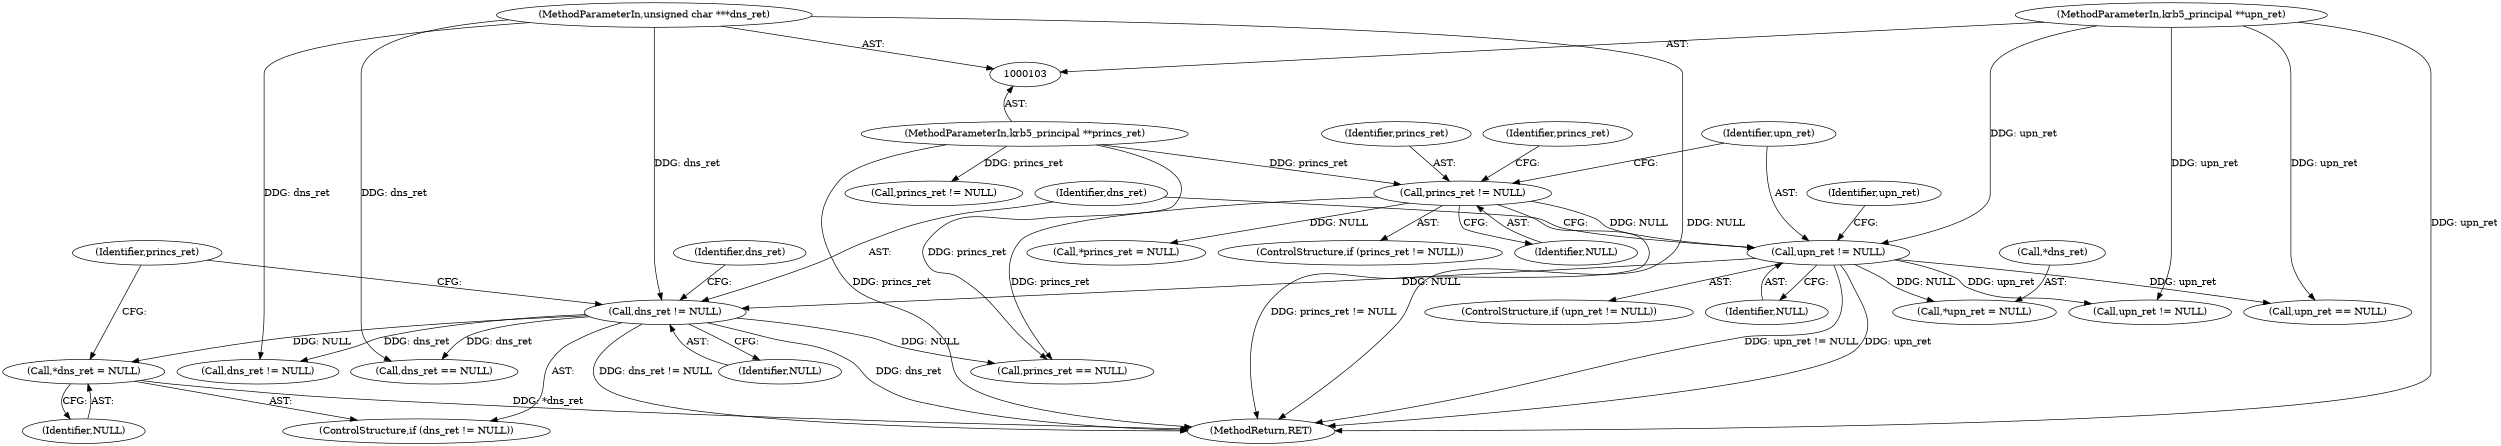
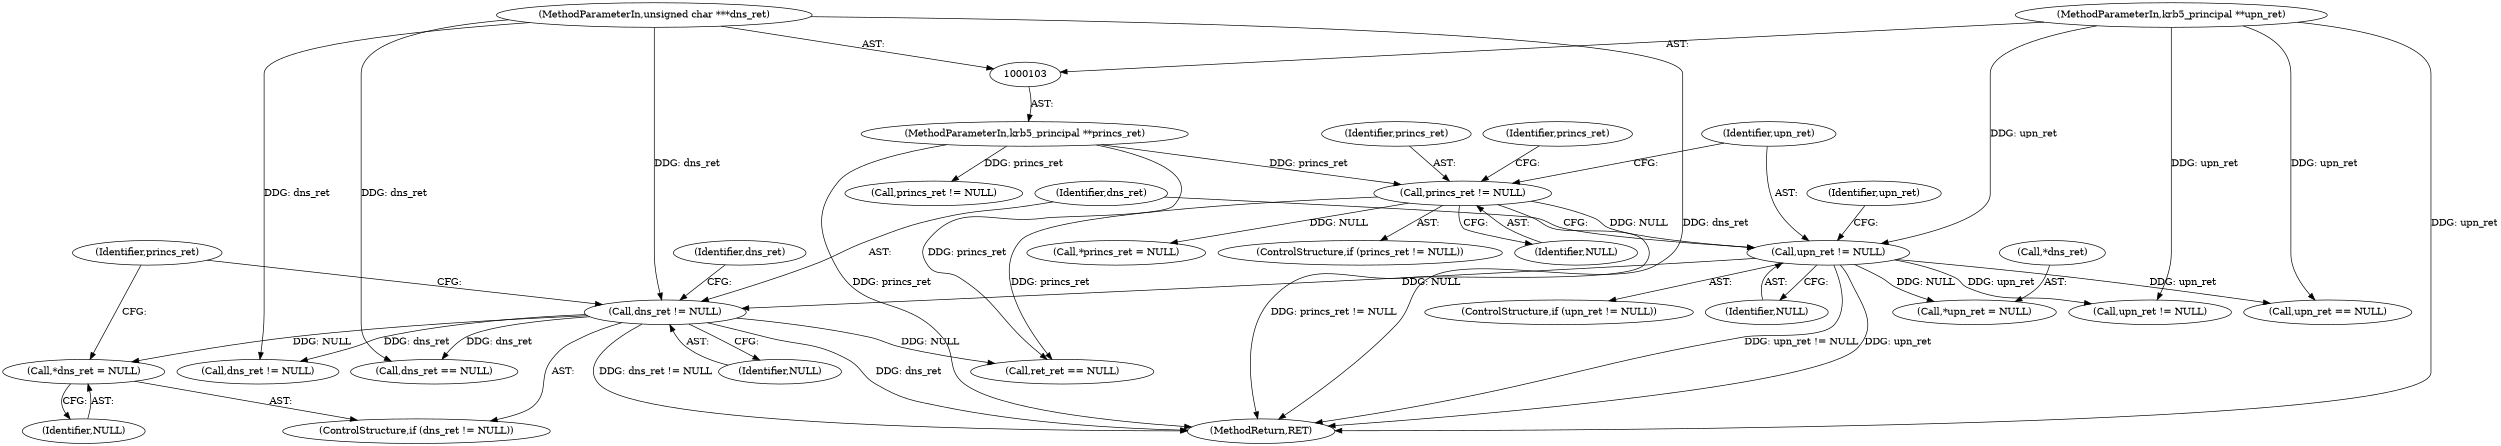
(1004, 107) -> (1031, 101)
(1716, 223) -> (1716, 223)
(1062, 372) -> (1062, 372)
(660, 413) -> none
